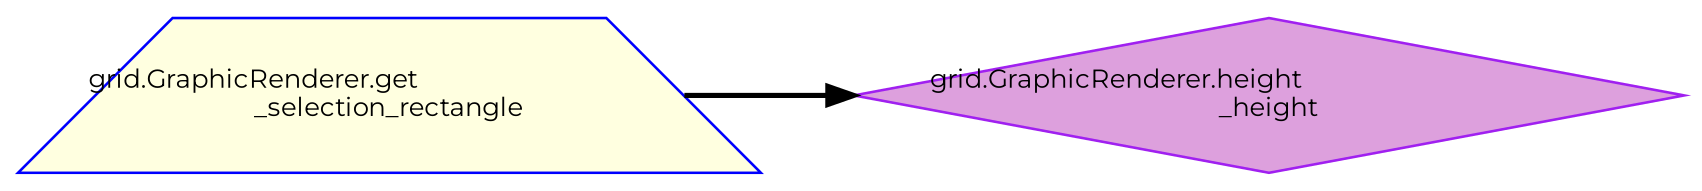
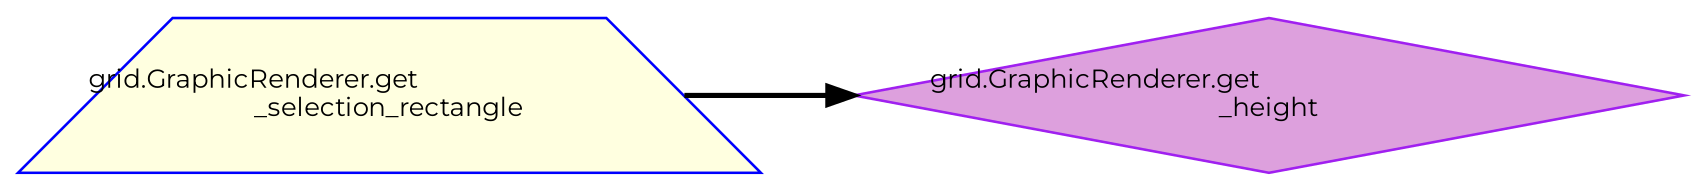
(1269, 95) -> (1269, 95)
